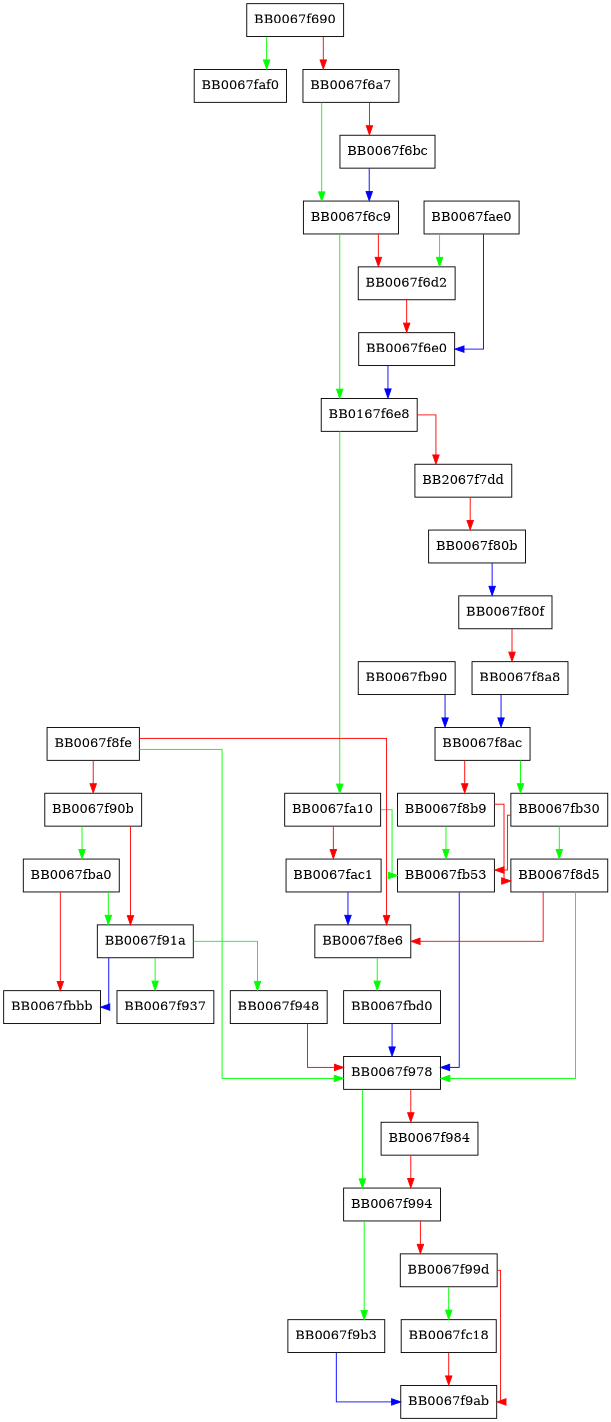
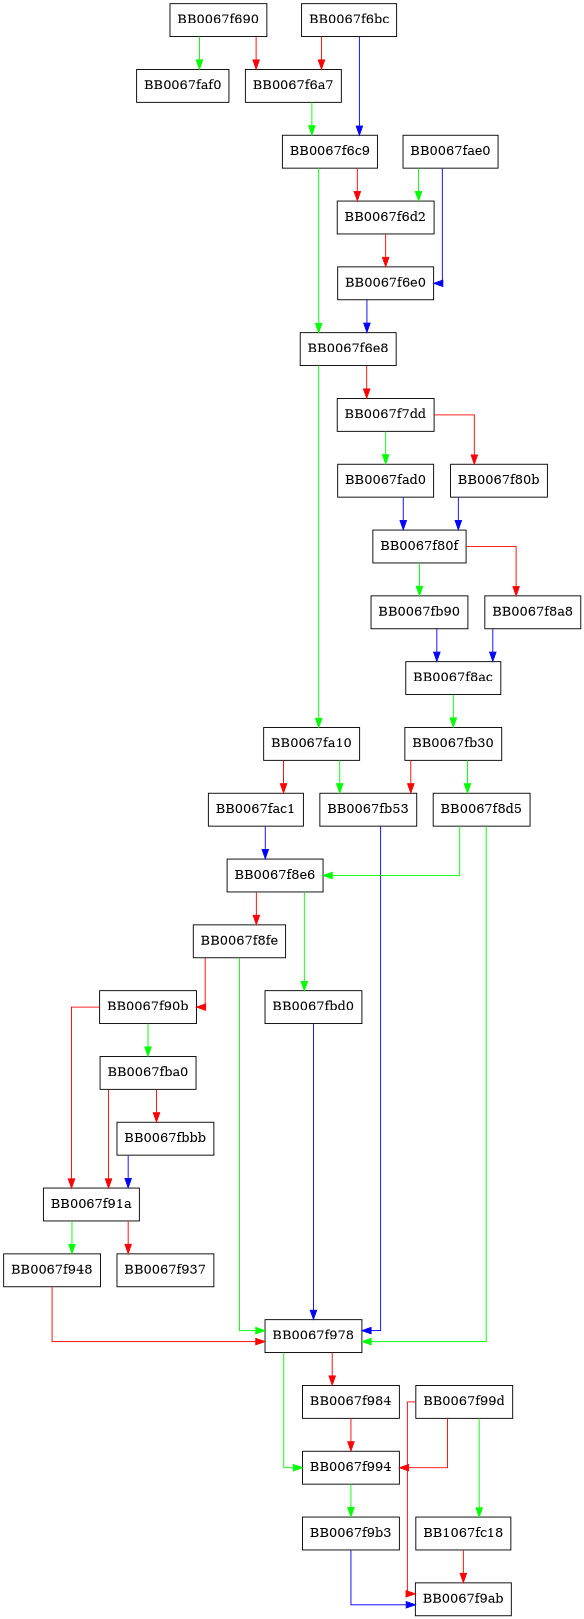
(369, 114) -> (321, 48)
(369, 415) -> (348, 349)
none -> (386, 481)
(463, 481) -> (386, 415)
none -> (419, 575)
(352, 738) -> (256, 904)
(446, 810) -> none
(108, 904) -> (109, 1134)
(506, 941) -> (421, 876)
(155, 970) -> (128, 1233)
(109, 983) -> (128, 1167)
(420, 1233) -> (448, 1463)
(449, 1336) -> (463, 1534)
